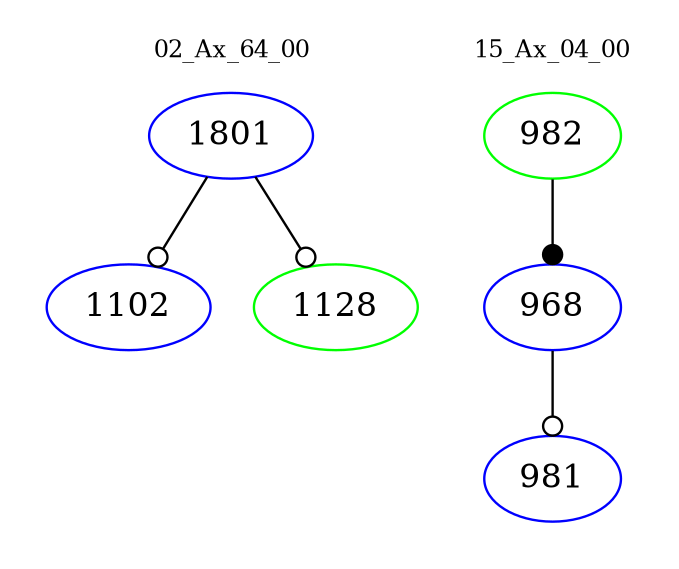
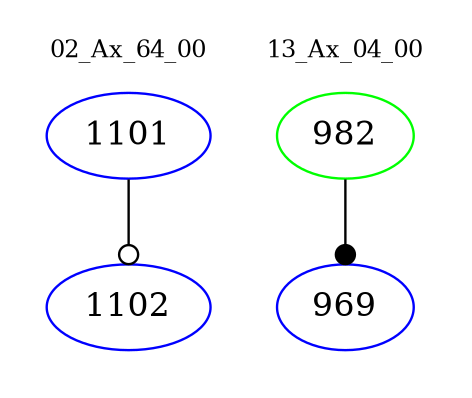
(553, 51) -> (345, 51)
(231, 136) -> (129, 136)
(336, 307) -> none
(553, 307) -> (345, 307)
(553, 479) -> none
